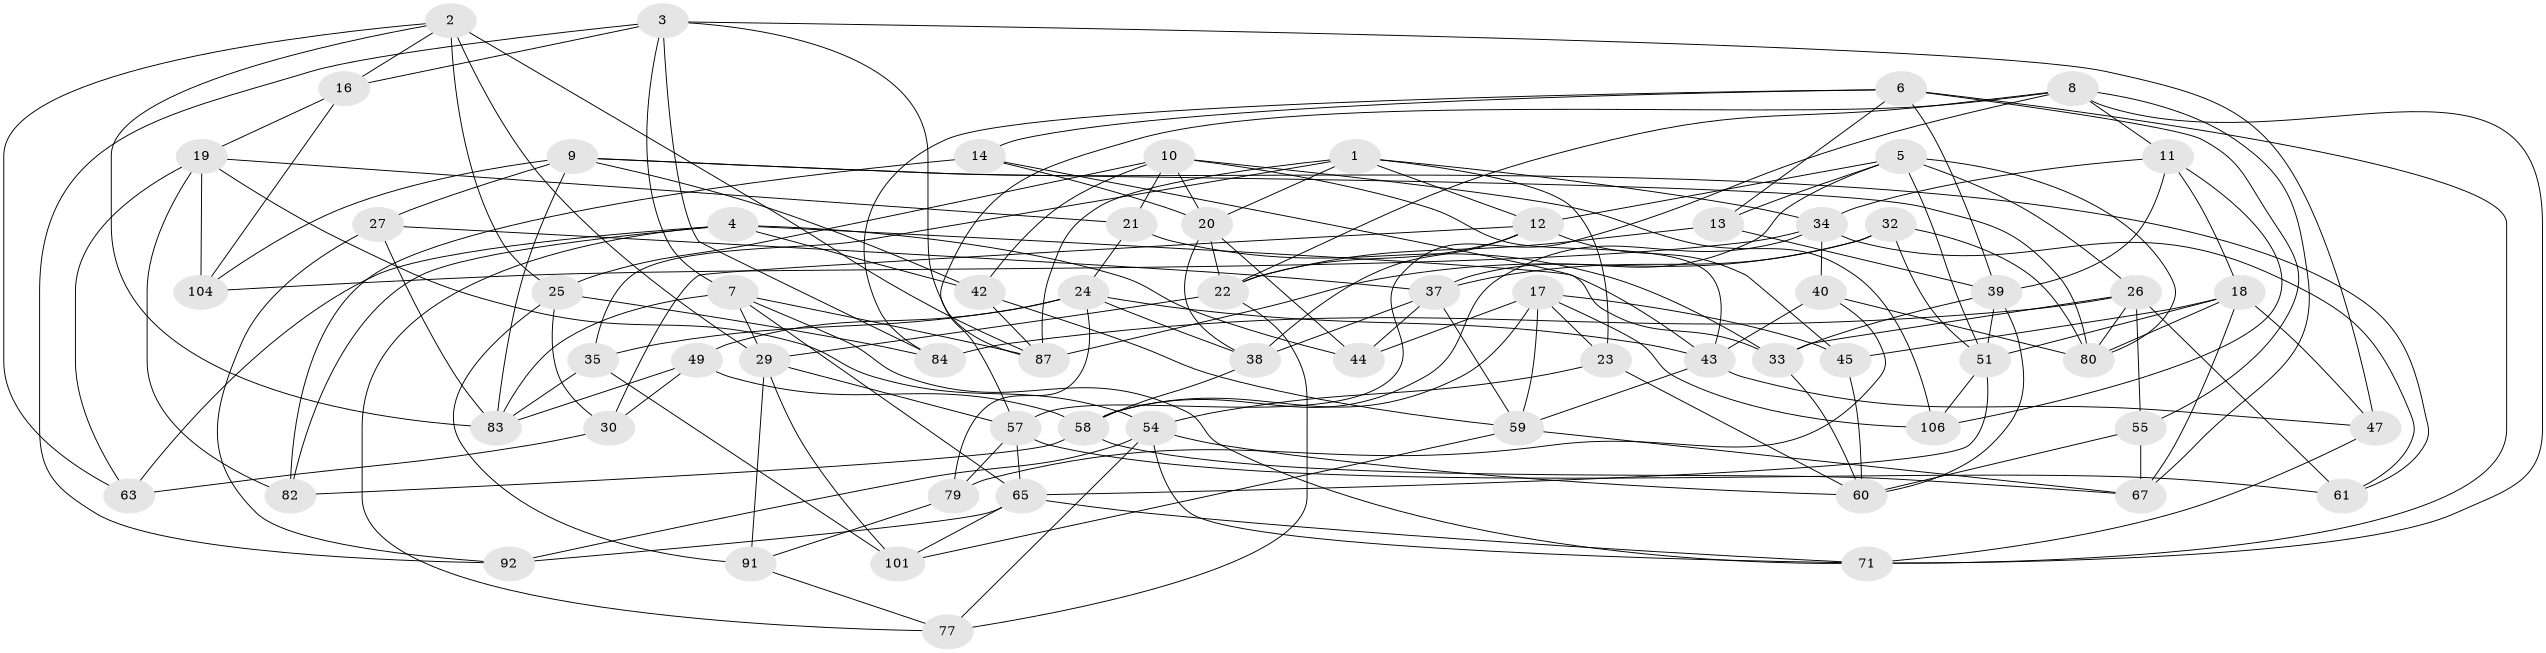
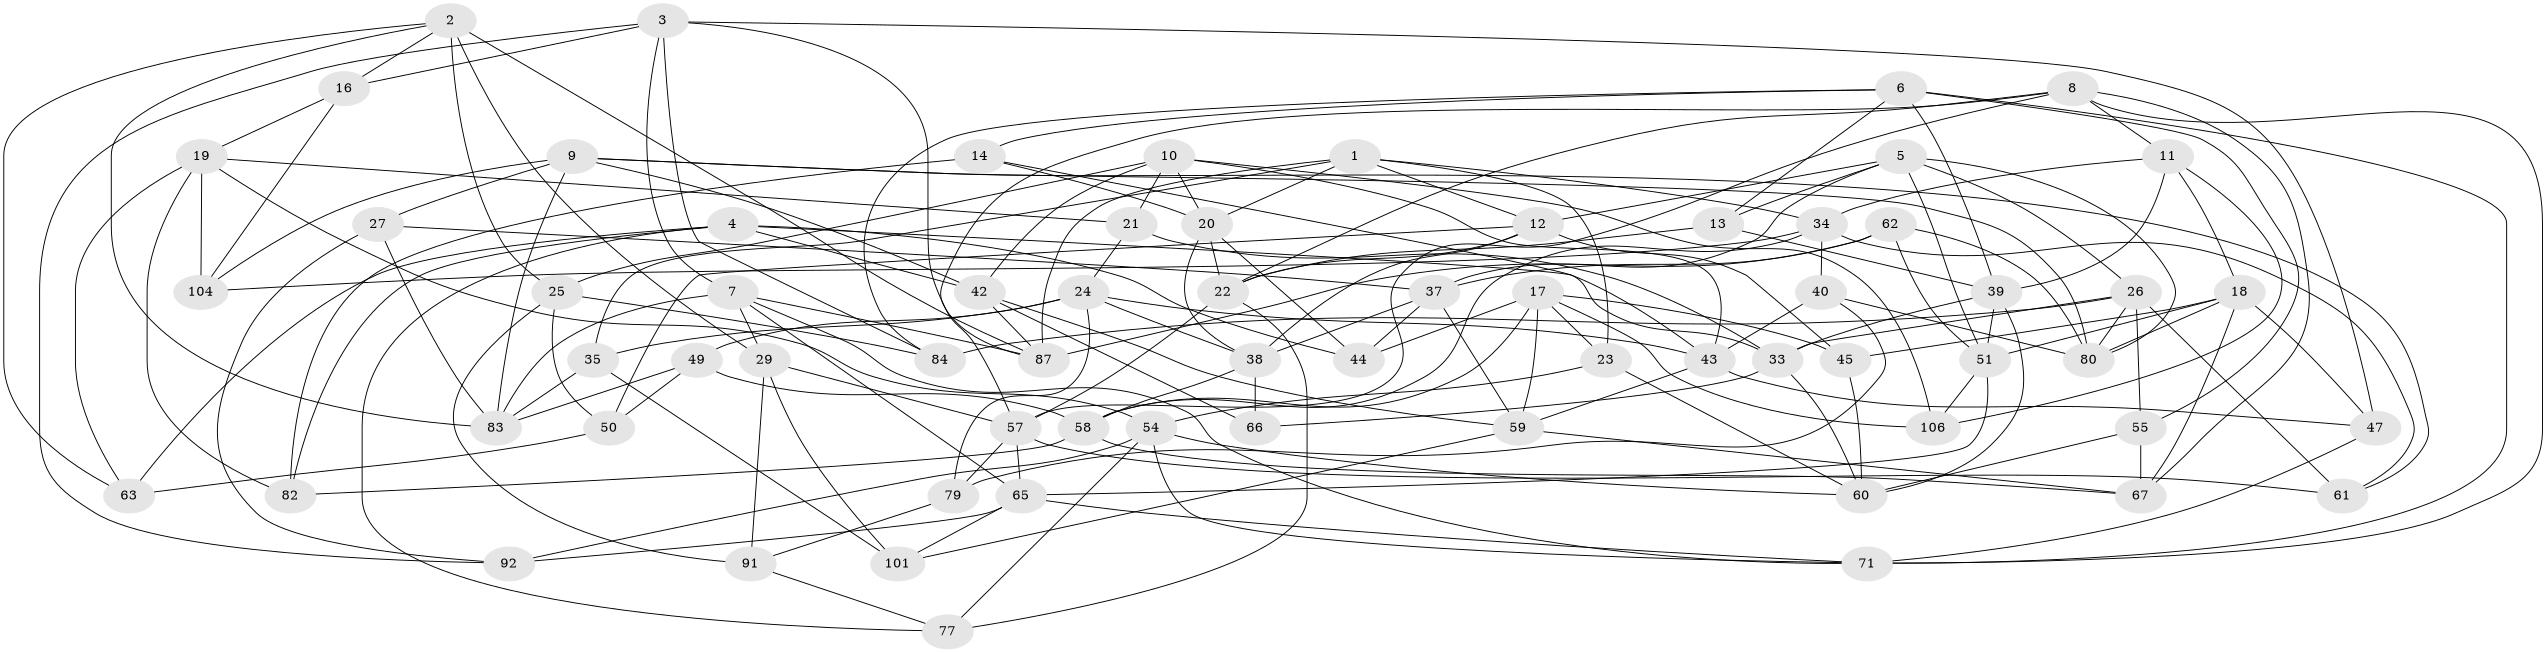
(1891, 224) -> (1891, 224)
(994, 327) -> (1121, 370)
(609, 428) -> (609, 428)
none -> (1255, 428)
